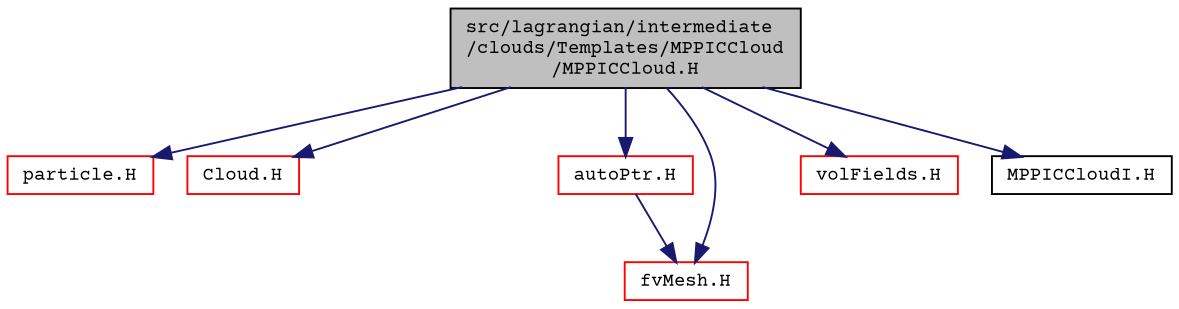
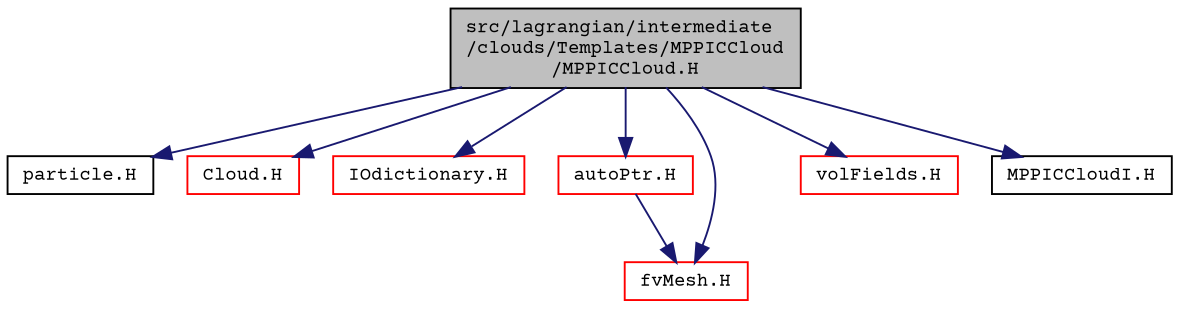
(80, 175) -> (80, 175)
none -> (429, 175)
